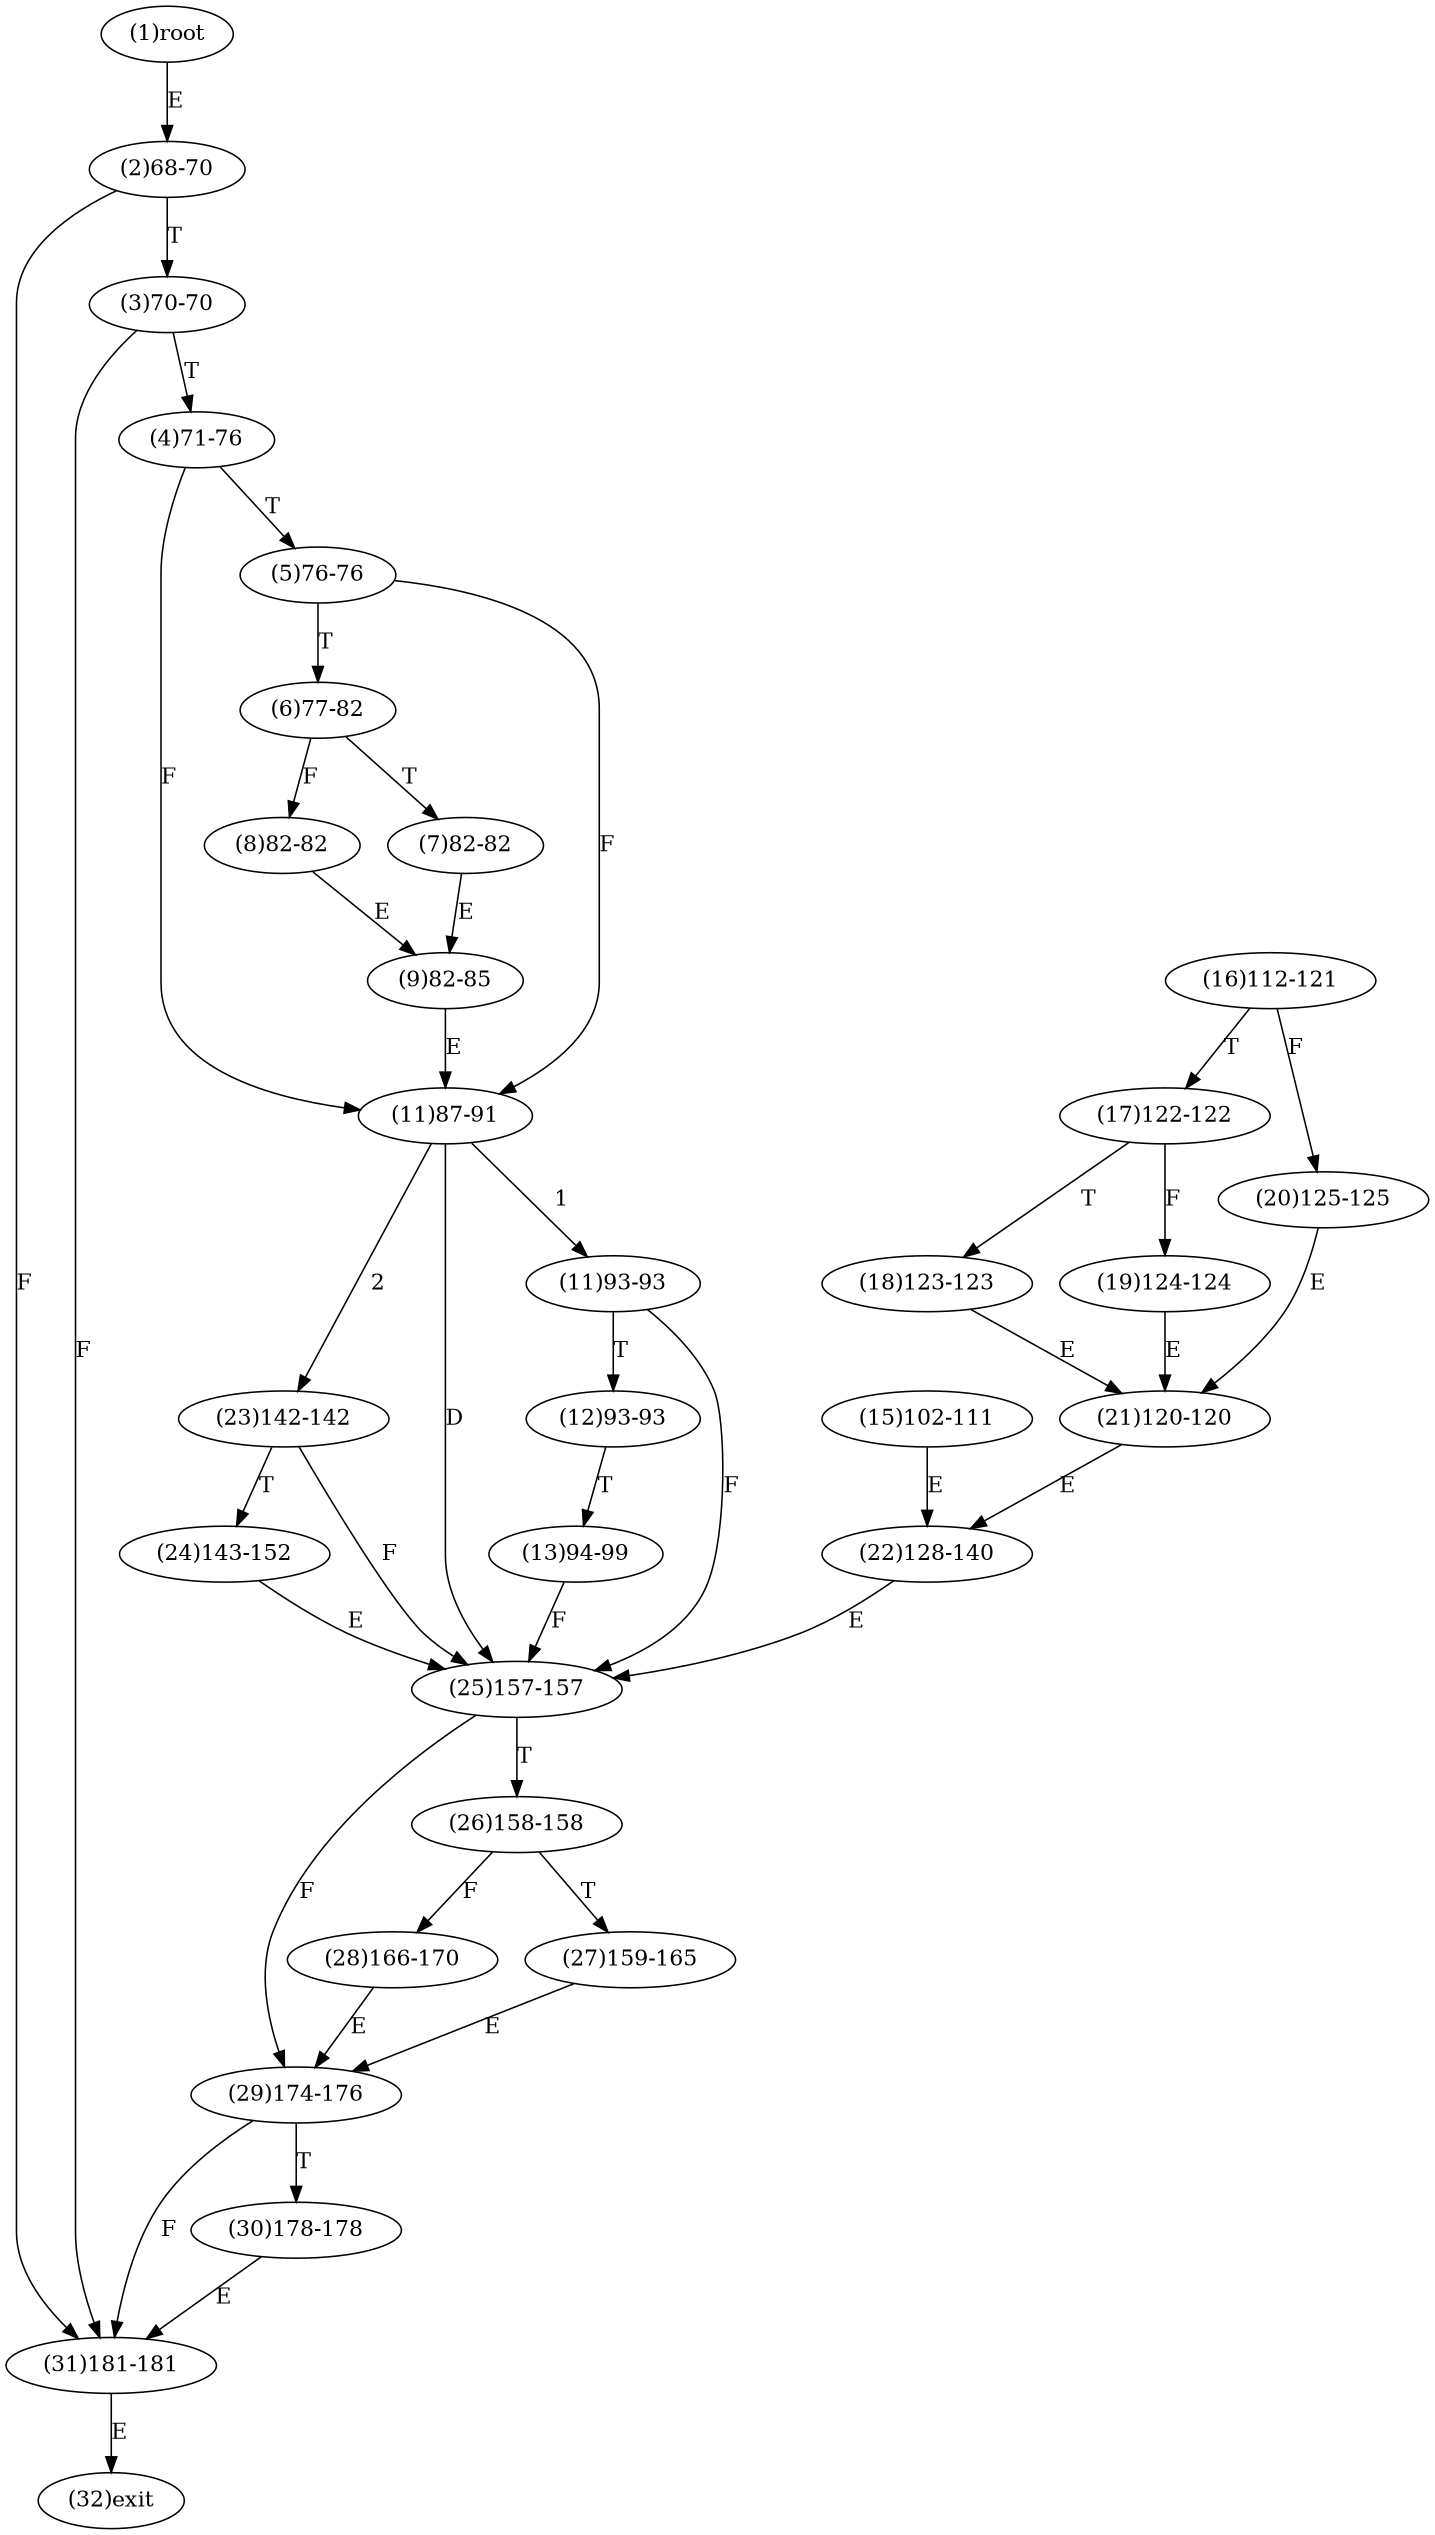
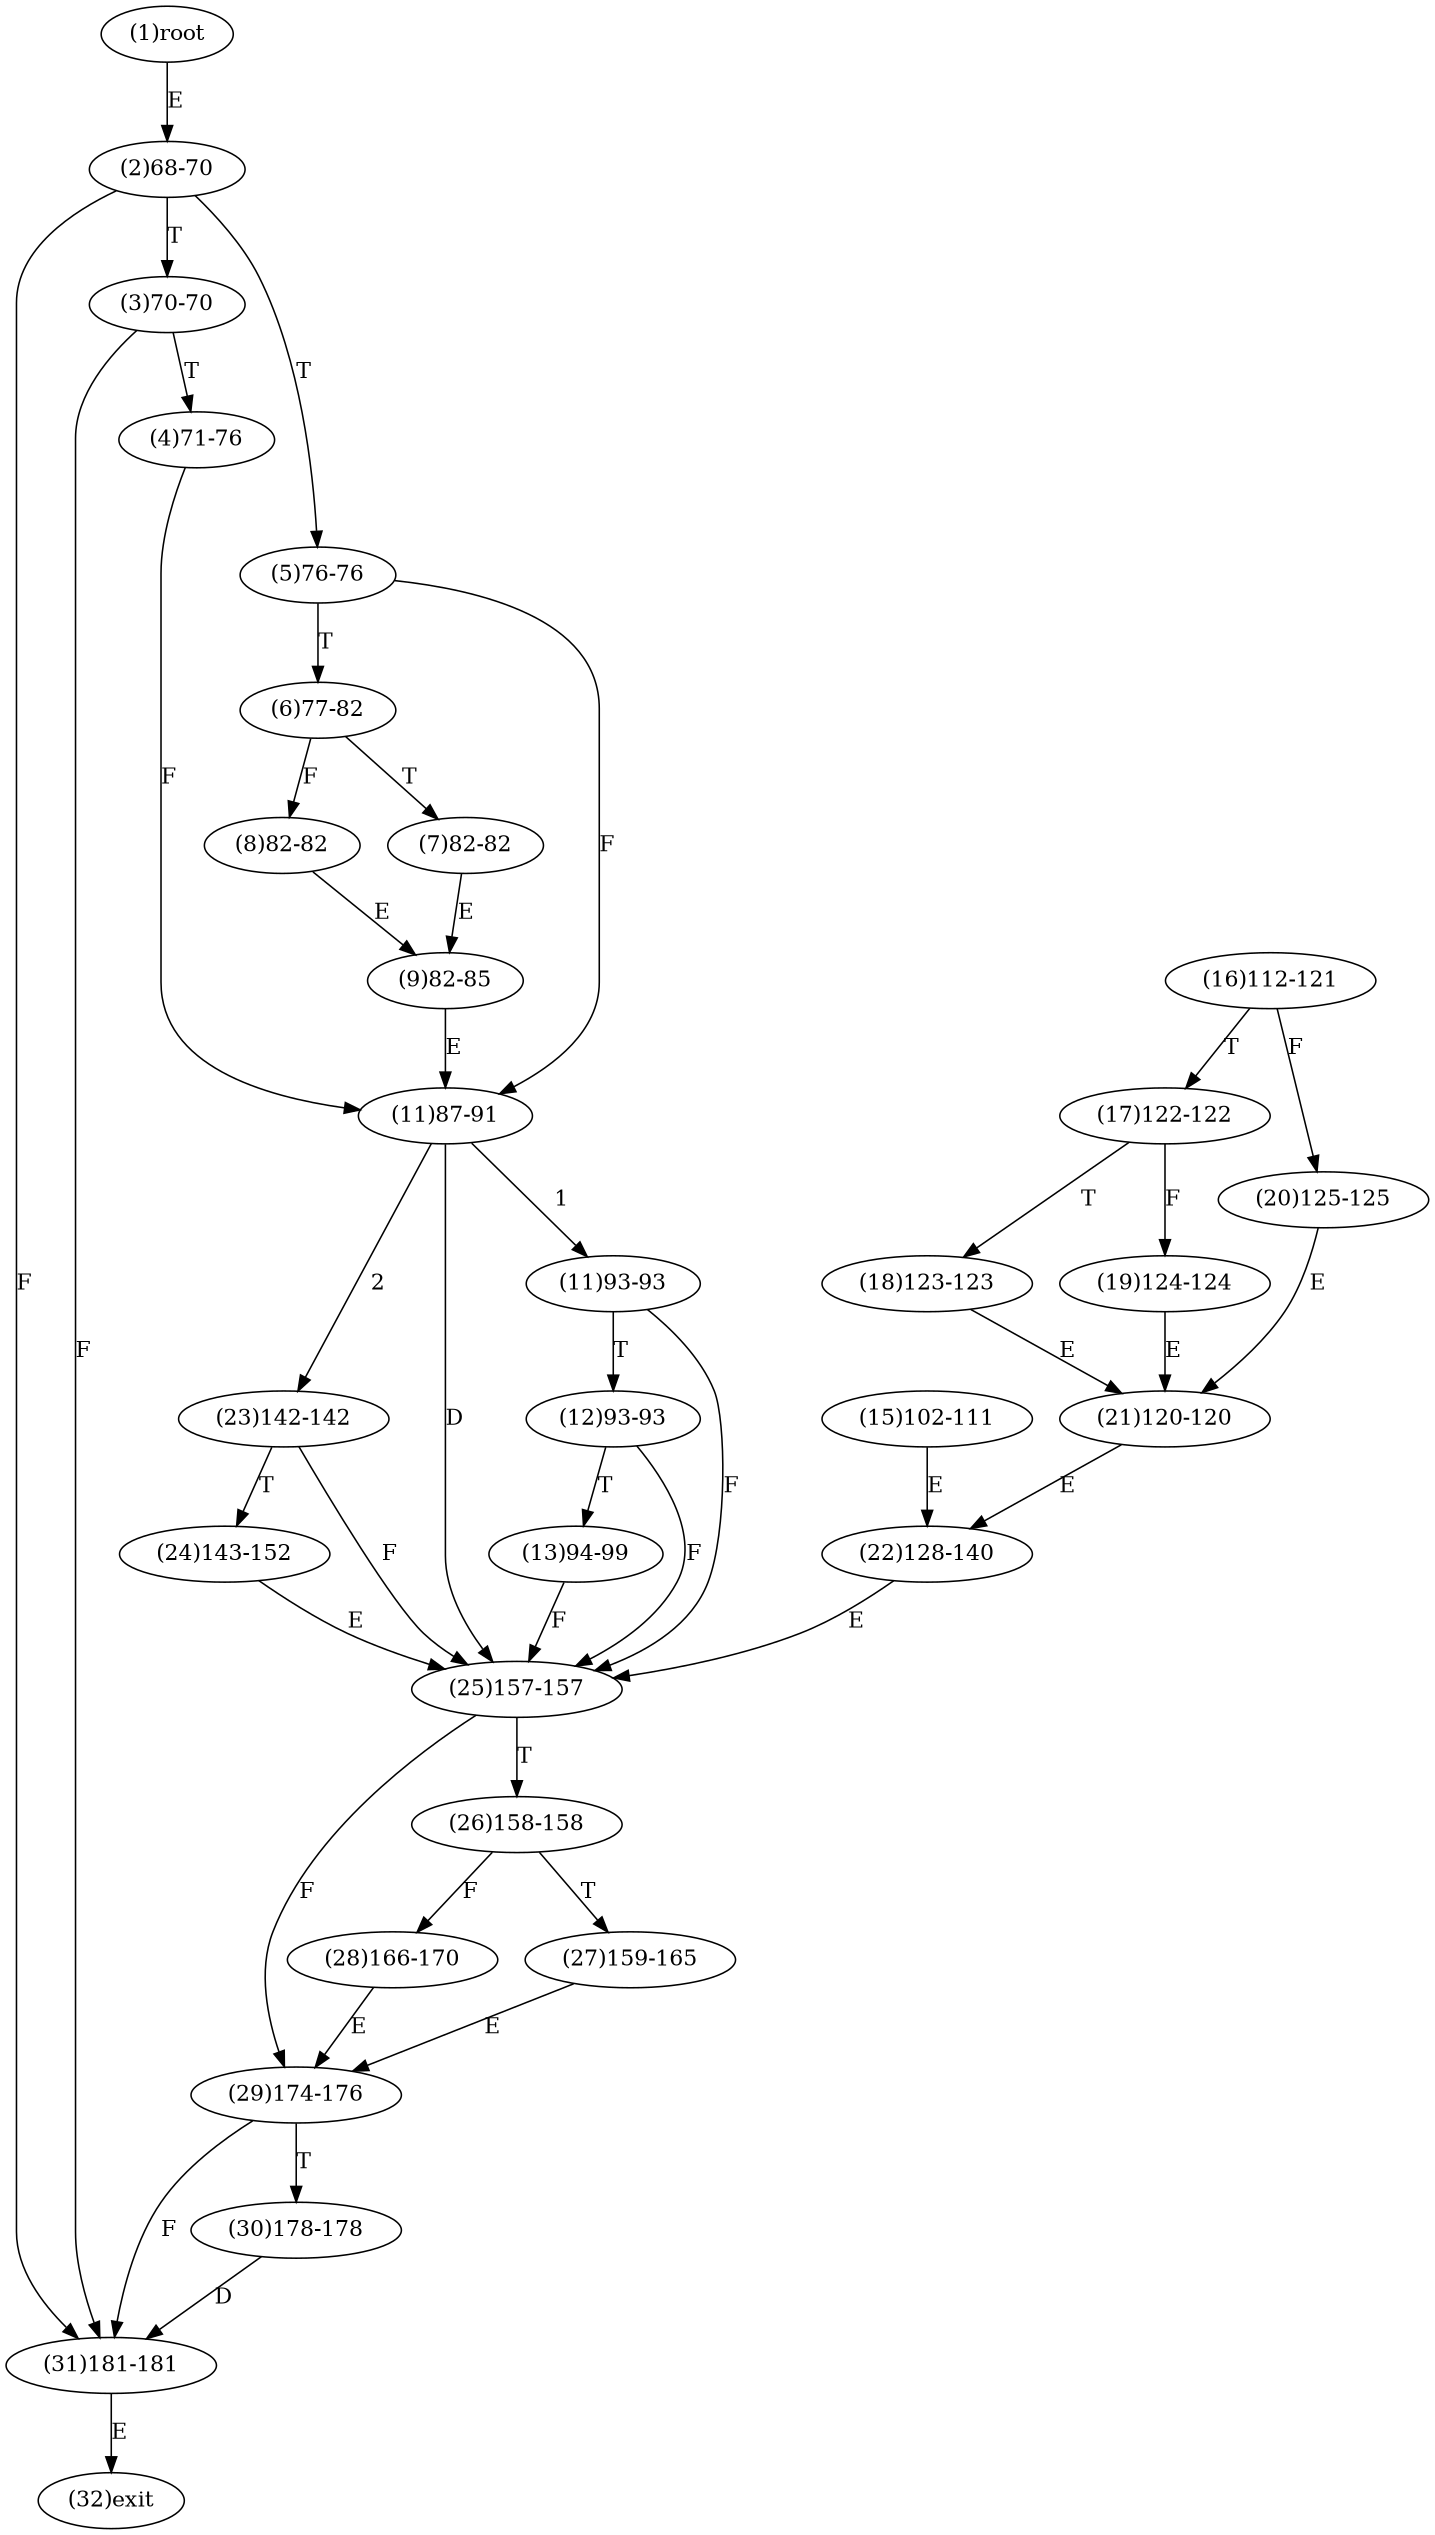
(252, 502) -> (287, 351)
none -> (683, 1567)
(224, 2298) -> (224, 2298)
